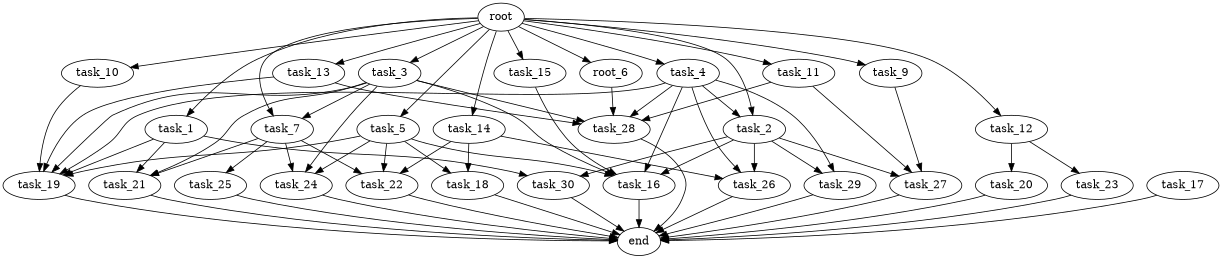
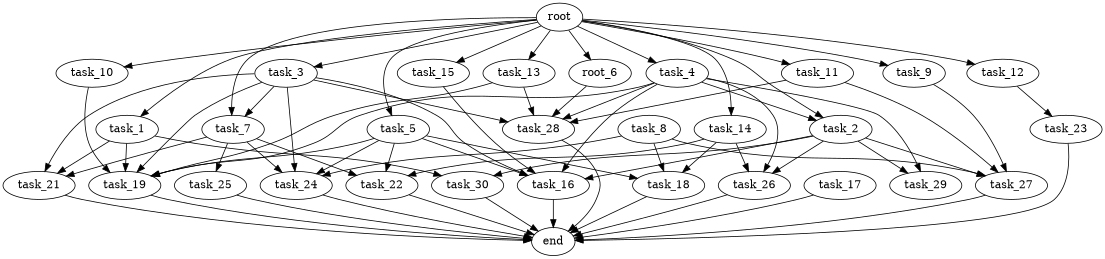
none -> (649, 129)
(1011, 185) -> none
(740, 215) -> none
